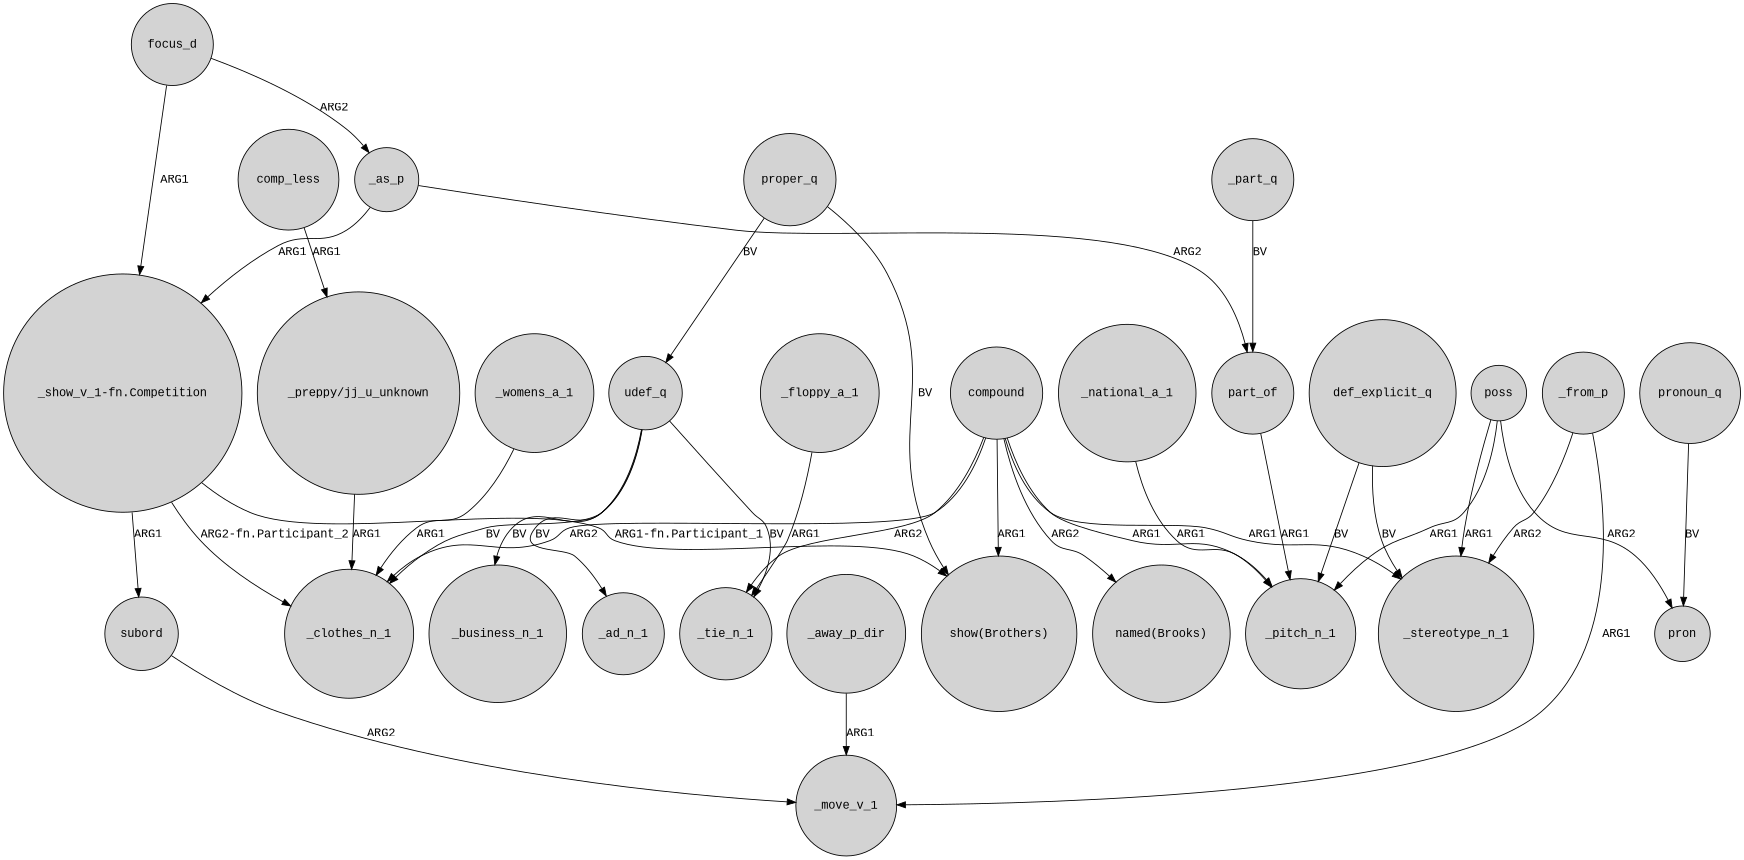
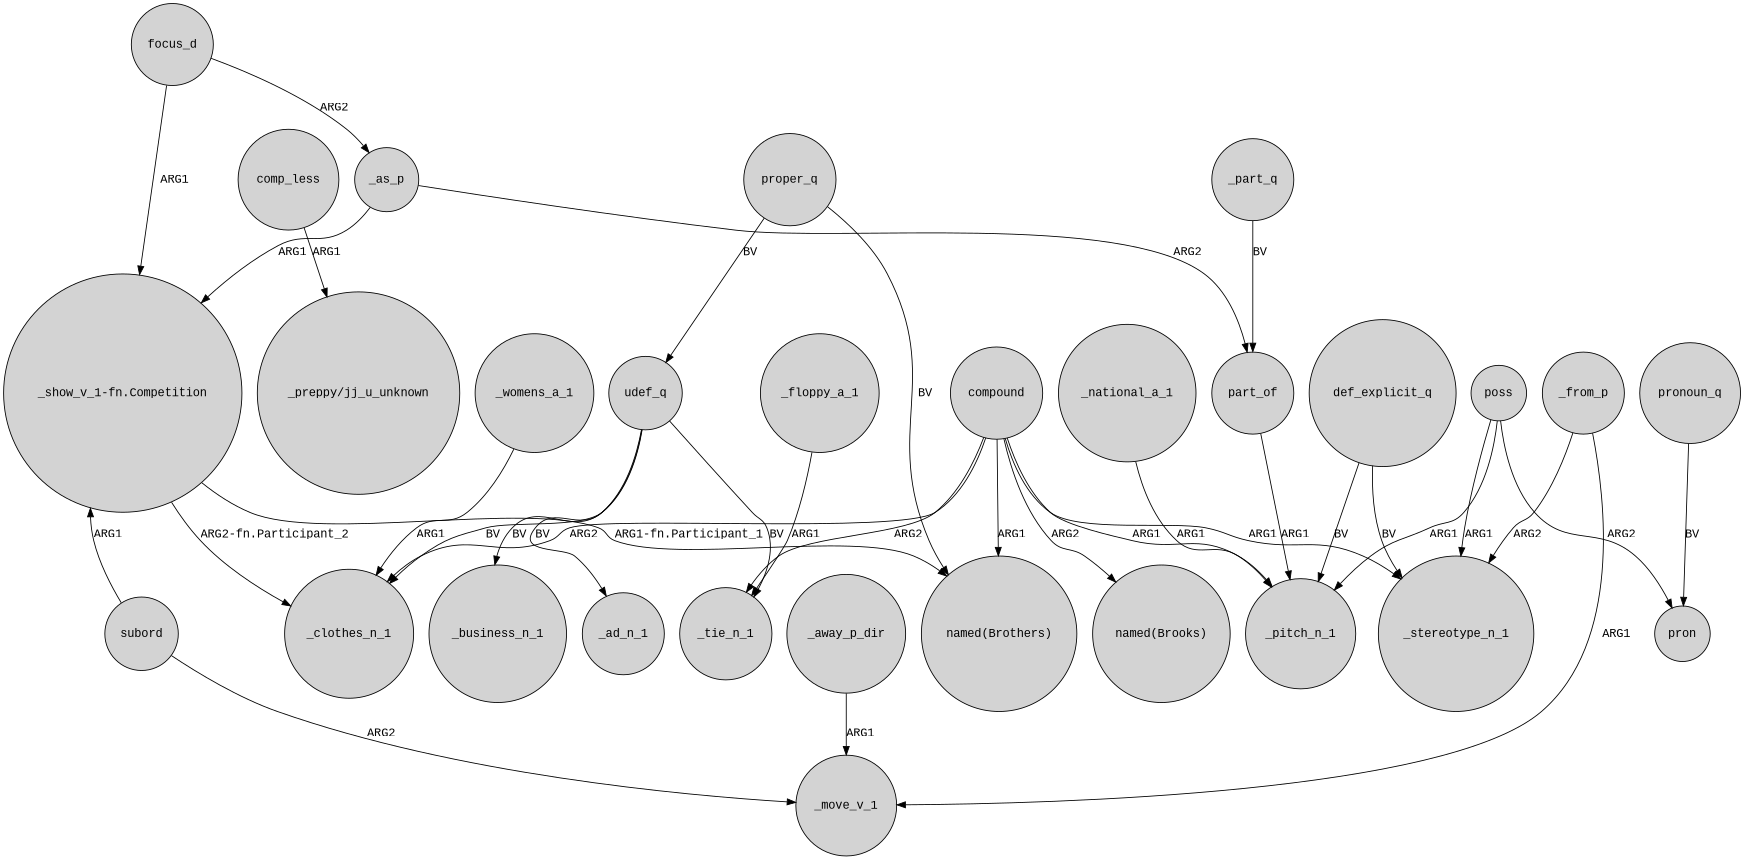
(353, 529) -> none
(135, 550) -> (101, 562)
(999, 634) -> (999, 634)
